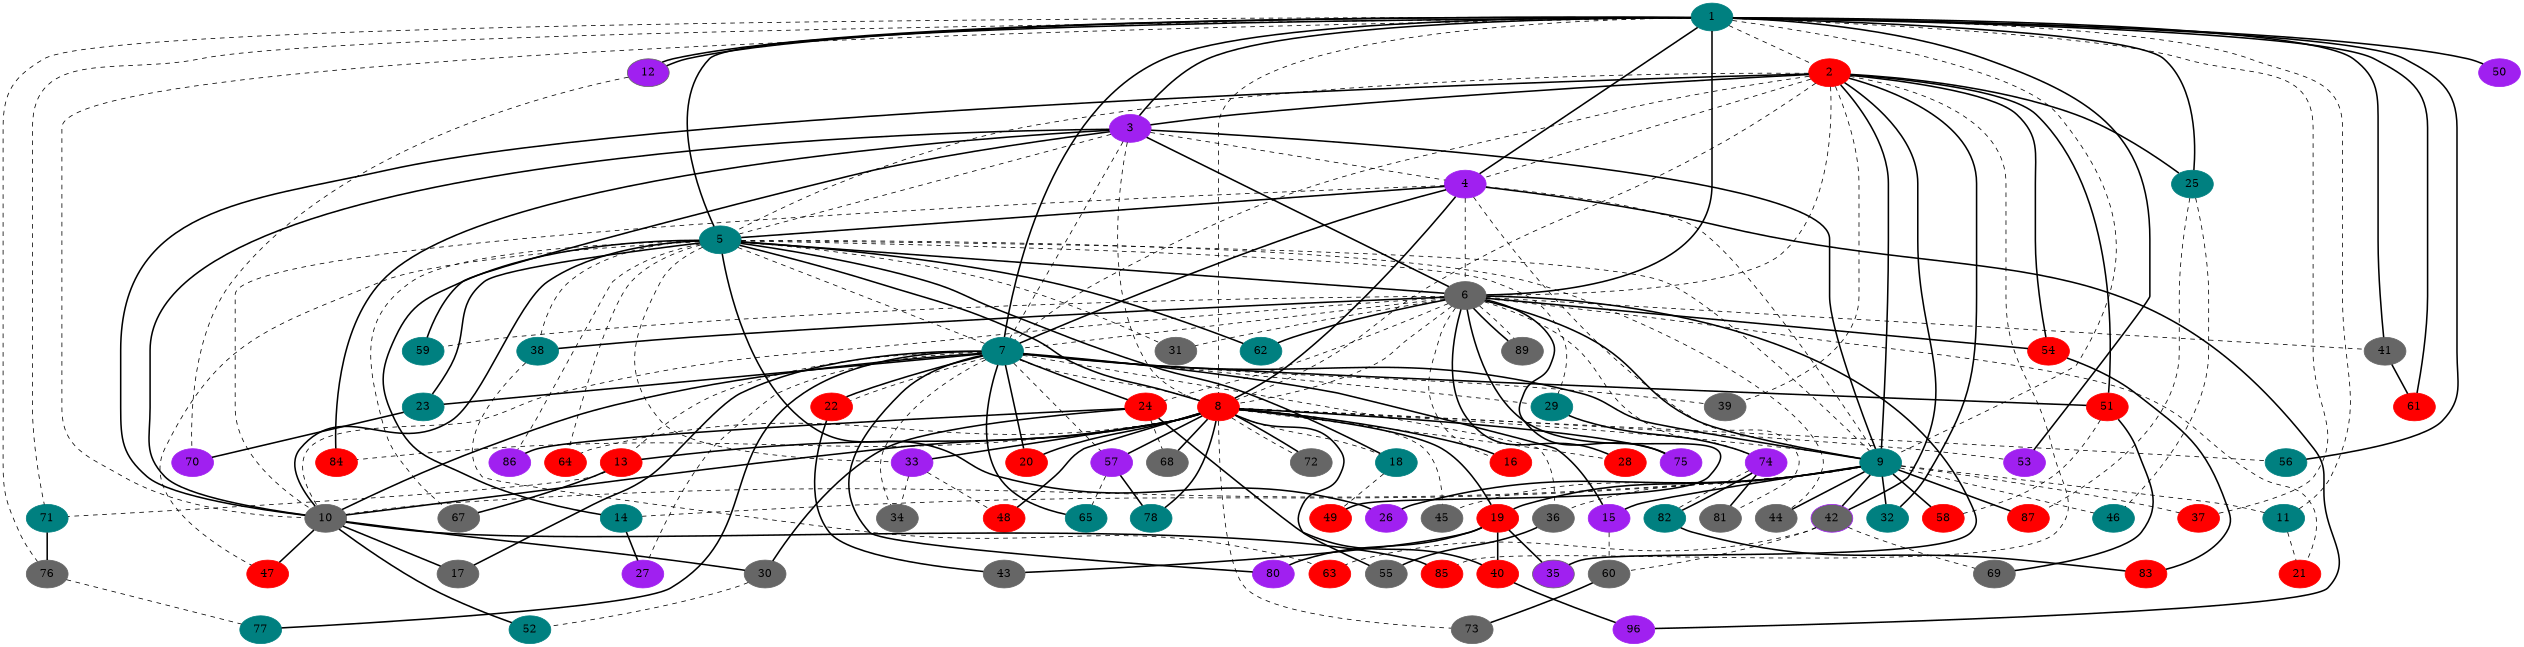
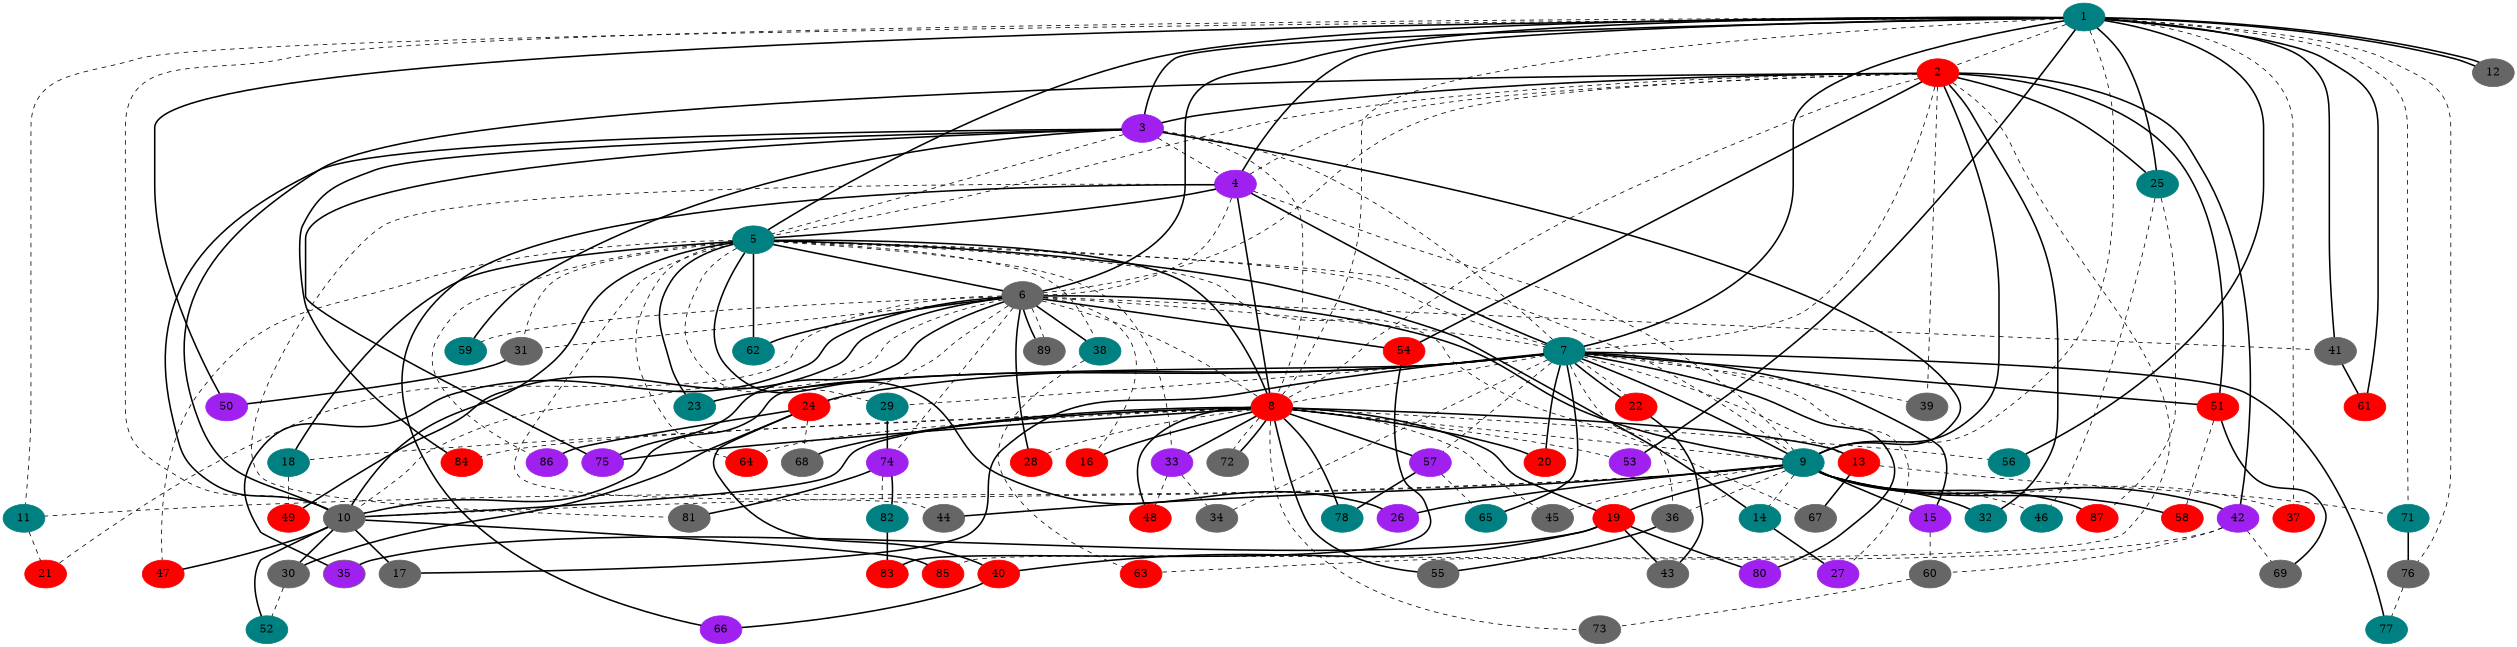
(648, 73) -> (2493, 73)
(1298, 212) -> (516, 170)
(678, 226) -> none
none -> (377, 387)
(193, 463) -> none
(1832, 518) -> (2238, 518)
(1542, 604) -> (1766, 605)
(1634, 630) -> (721, 630)
